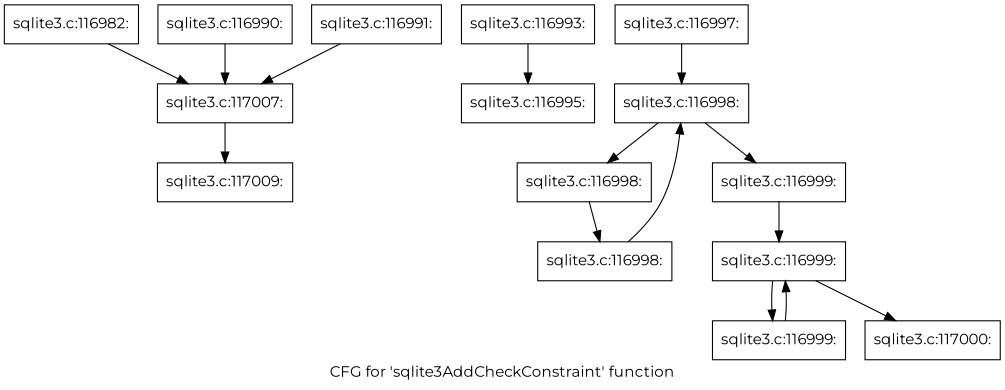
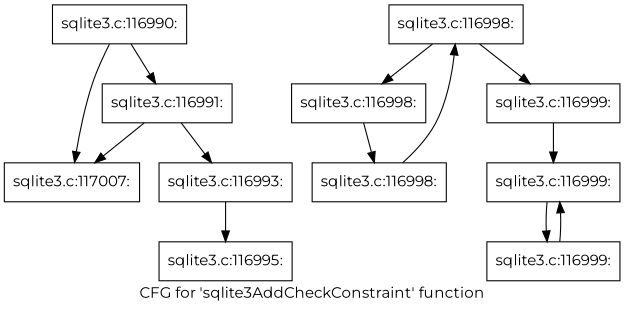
(71, 24) -> none
(682, 24) -> none
none -> (141, 59)
none -> (193, 139)
(225, 182) -> none
(933, 340) -> none
